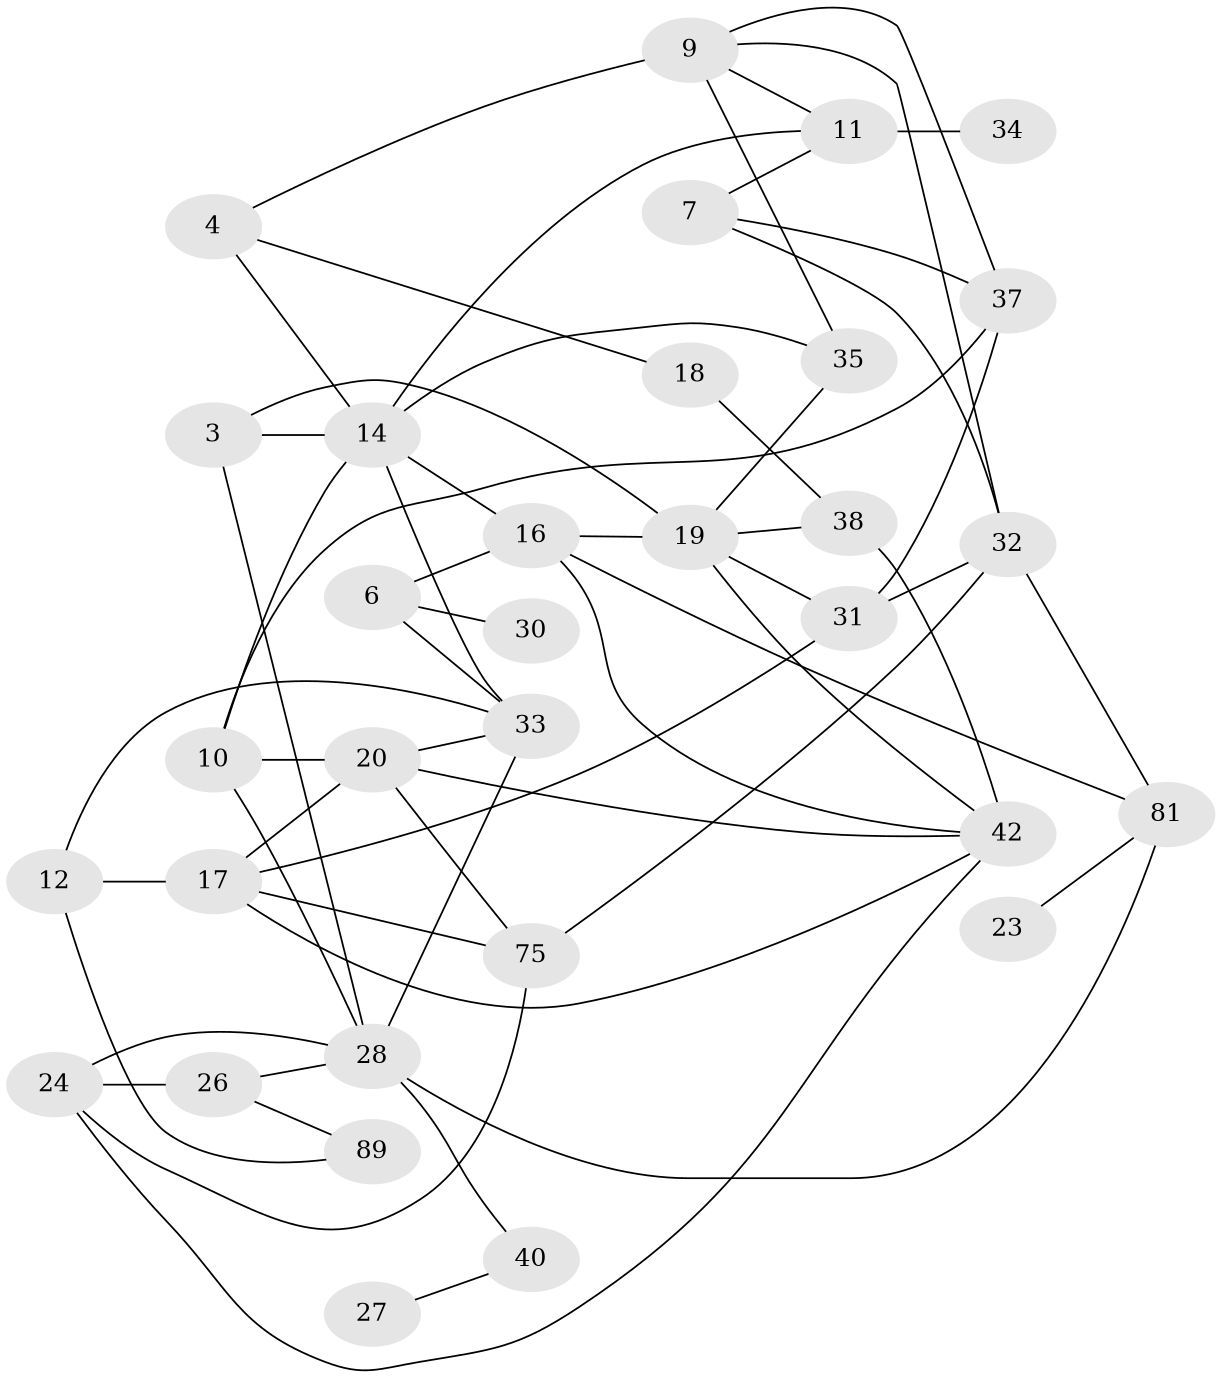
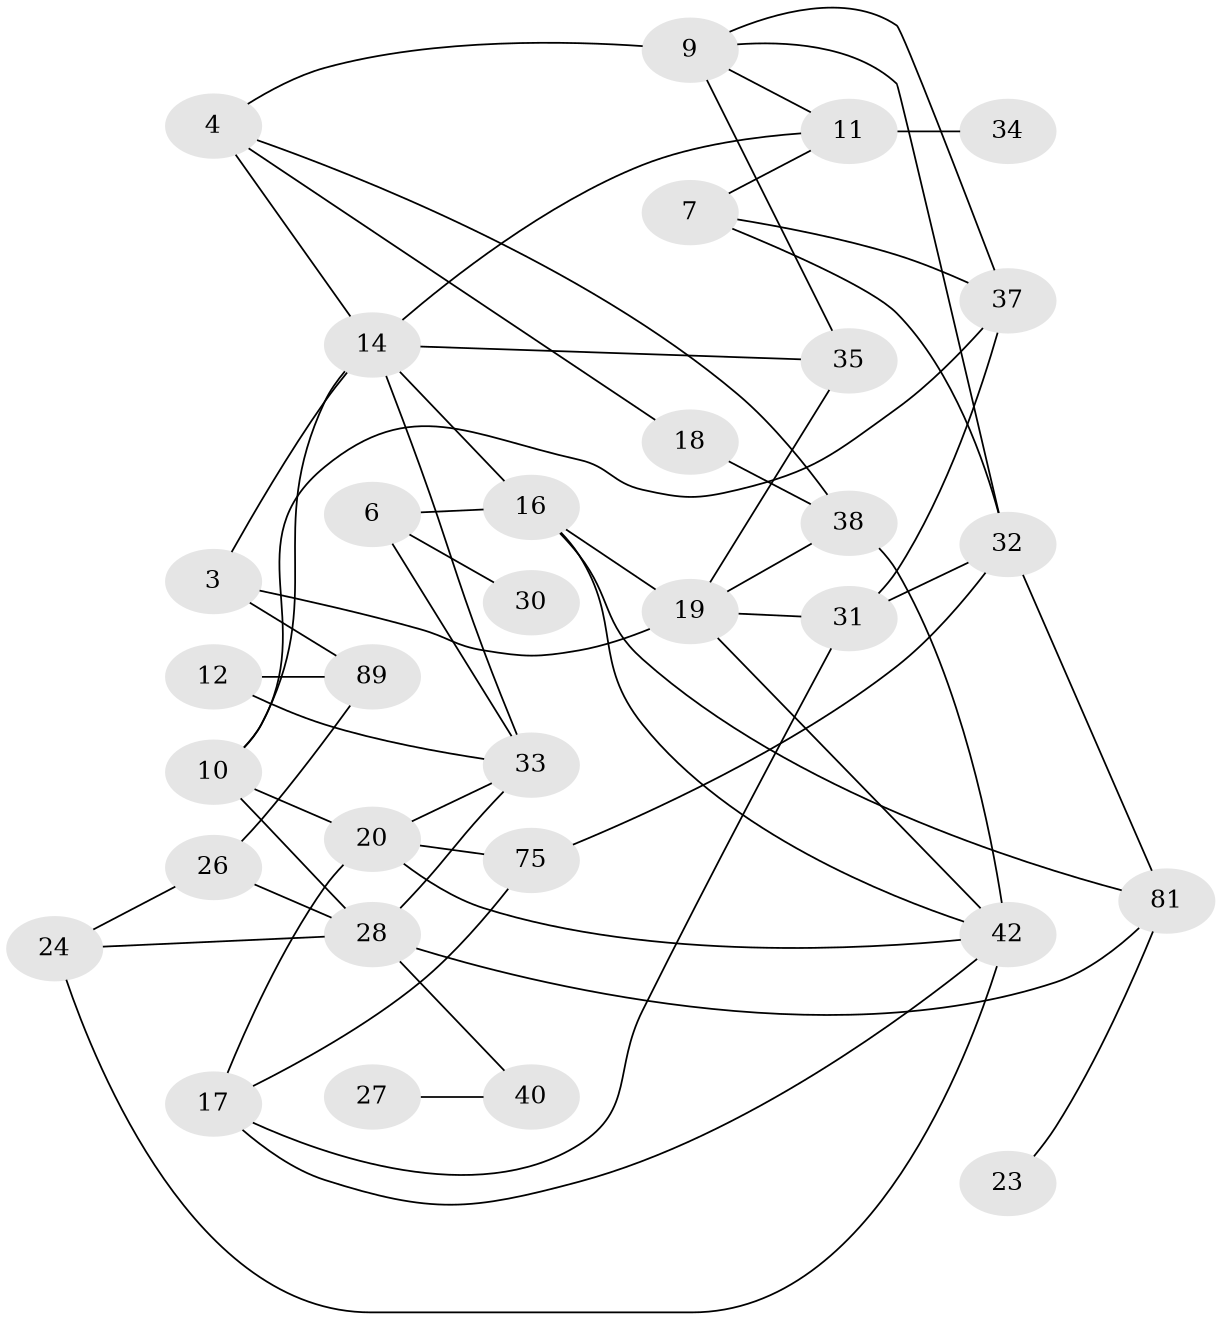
none -> (568, 279)
(293, 746) -> (304, 636)
(134, 882) -> none
(360, 1226) -> none
